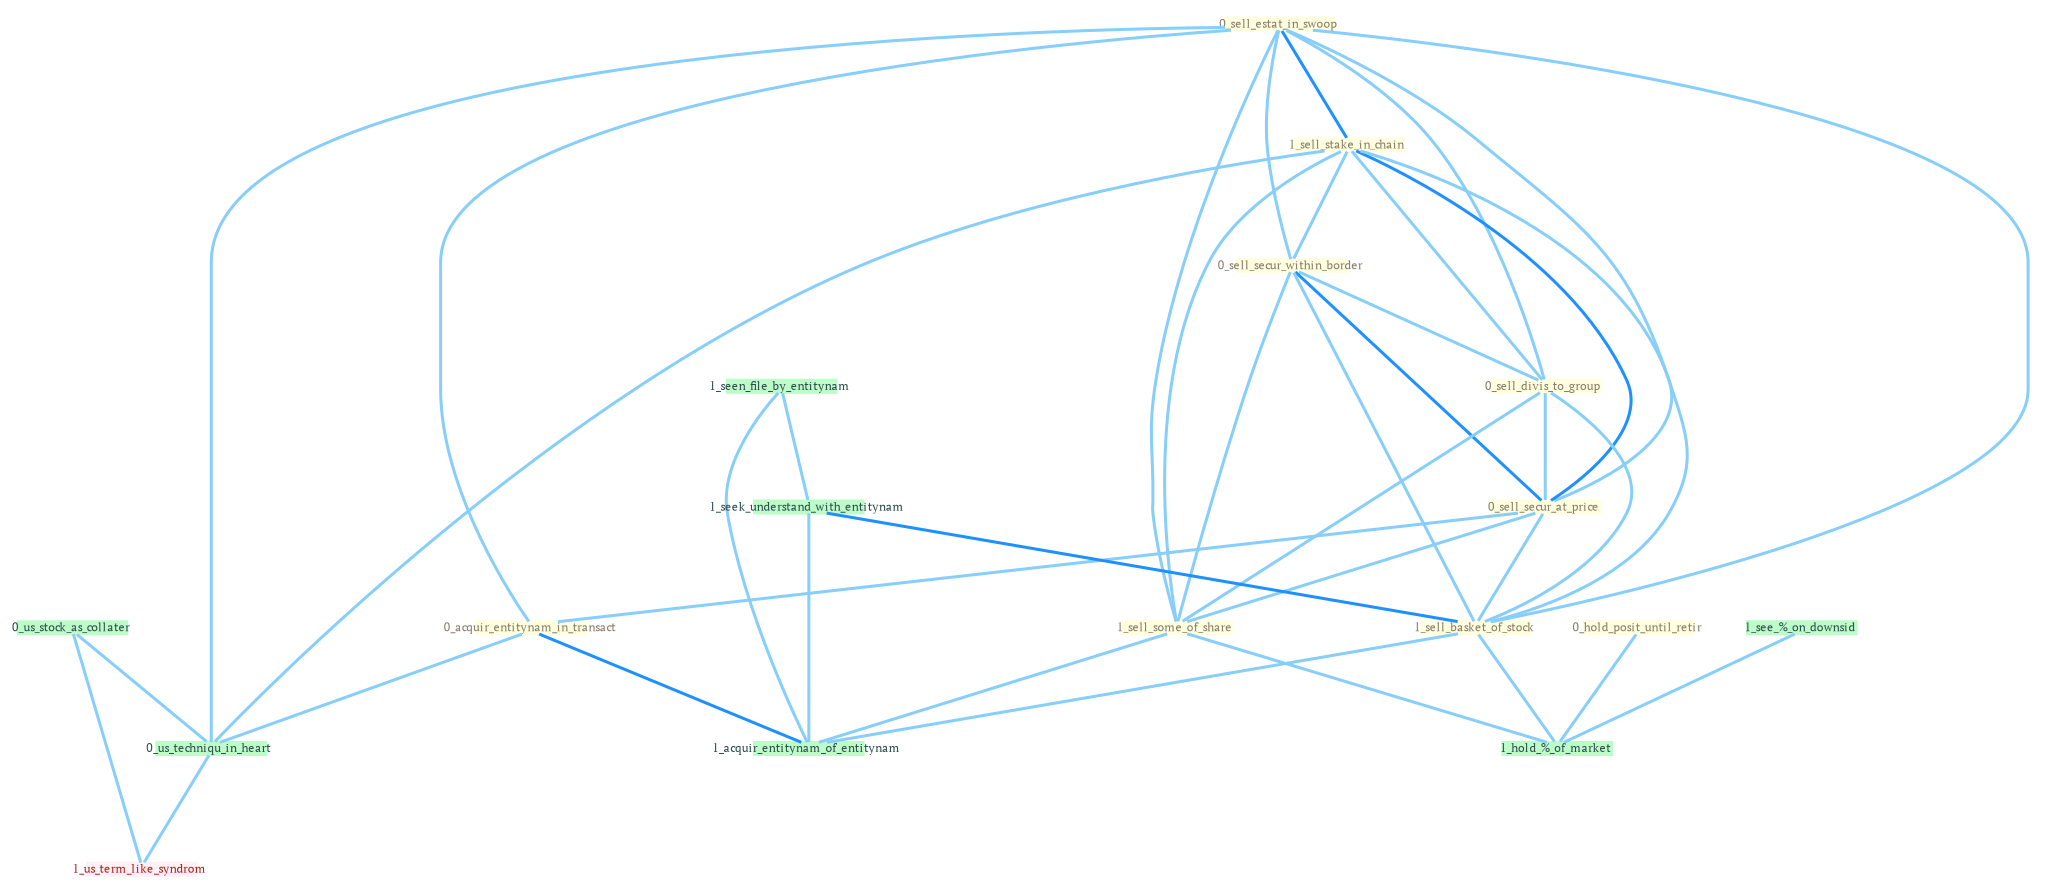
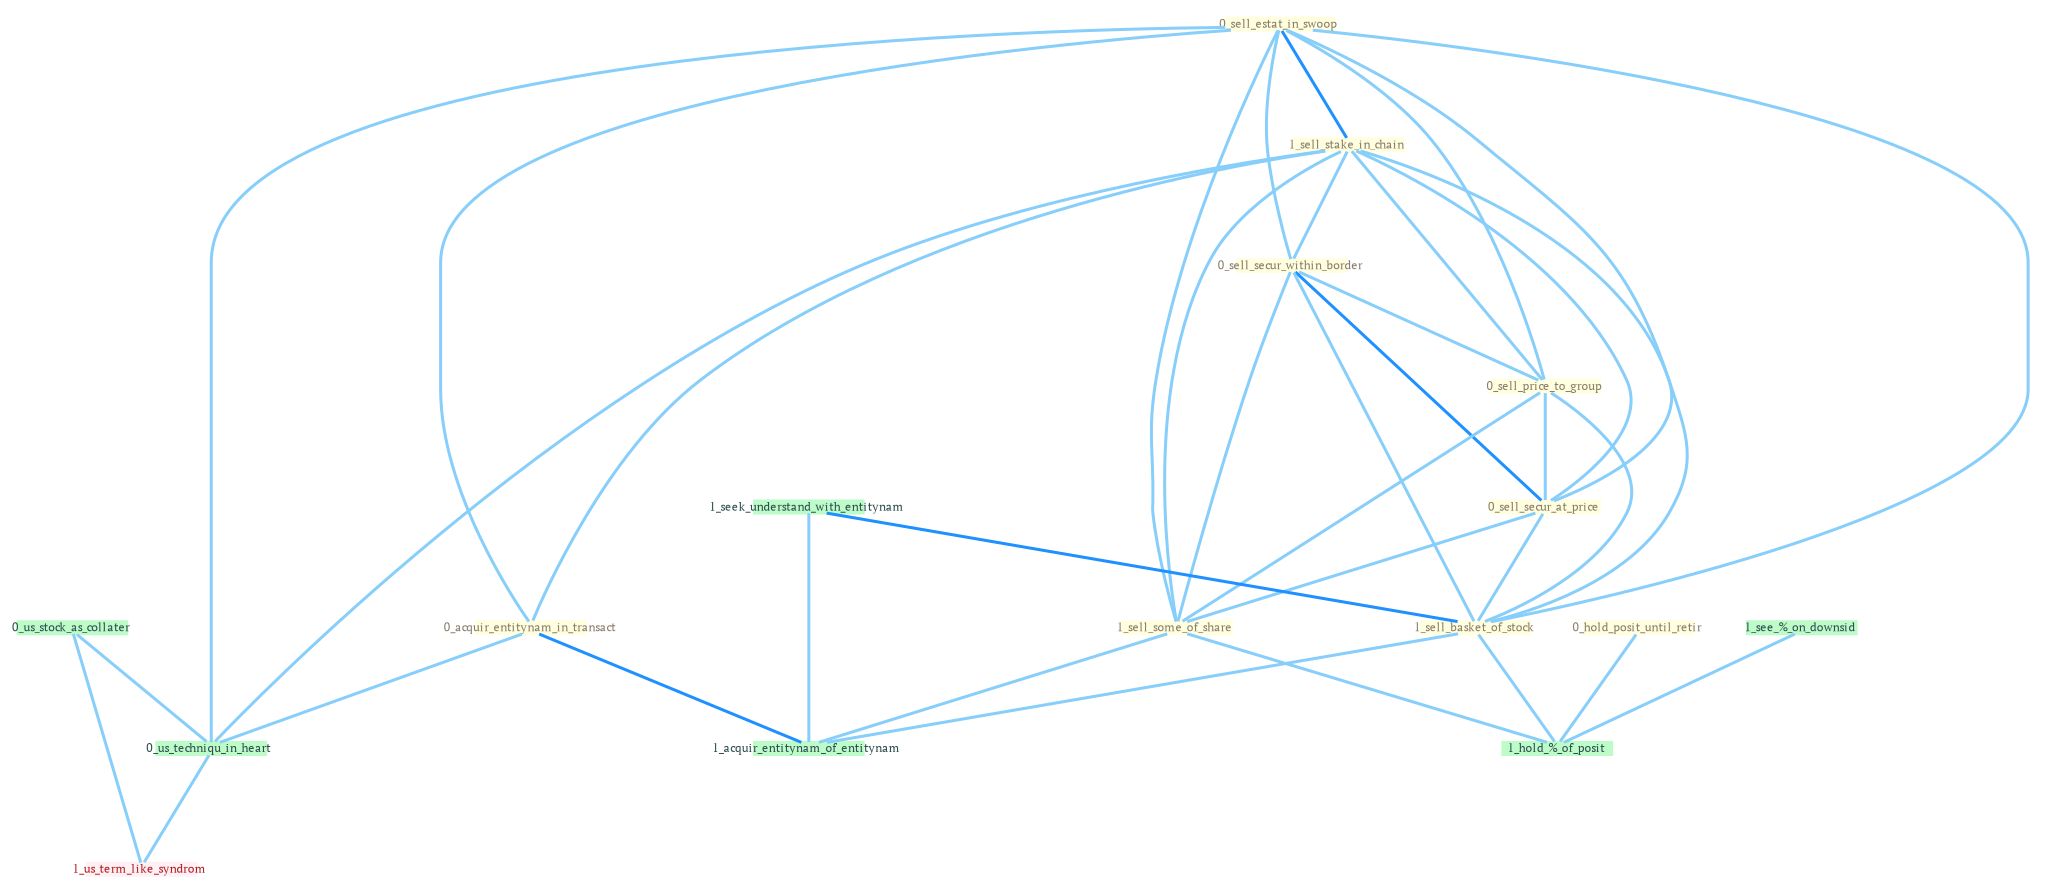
(1567, 295) -> (1567, 295)
(782, 386) -> none
(1545, 386) -> (1545, 386)
(1014, 570) -> (819, 307)
(1557, 748) -> (1557, 748)
